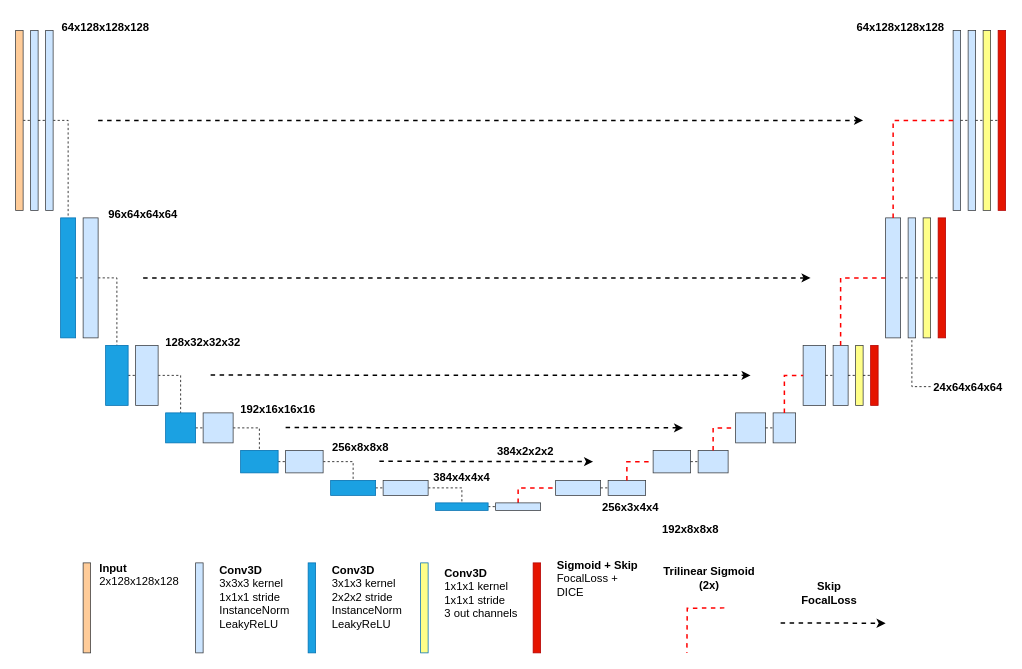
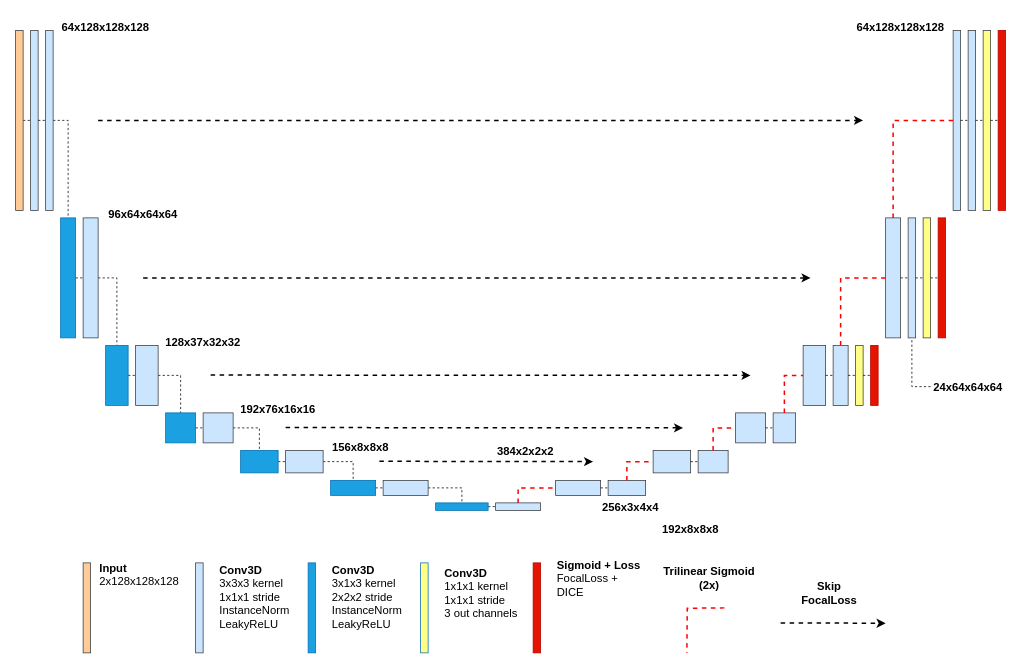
(203, 342) -> (203, 342)
(278, 409) -> (278, 409)
(360, 447) -> (360, 447)
(462, 477) -> none
(601, 578) -> (601, 578)
